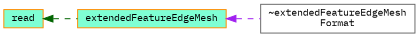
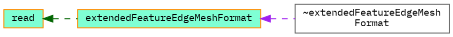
(152, 19) -> (169, 19)
